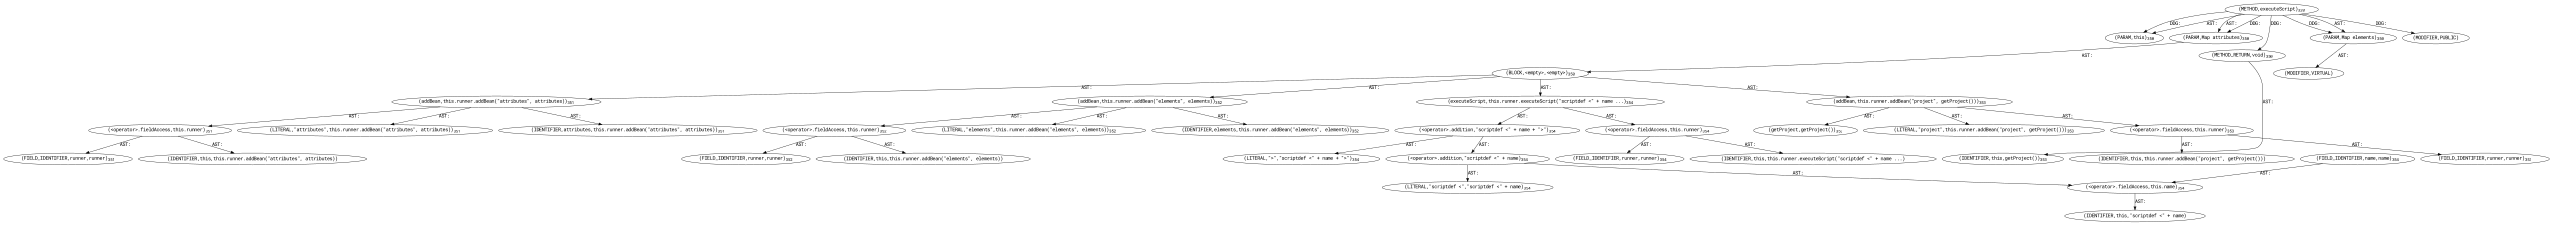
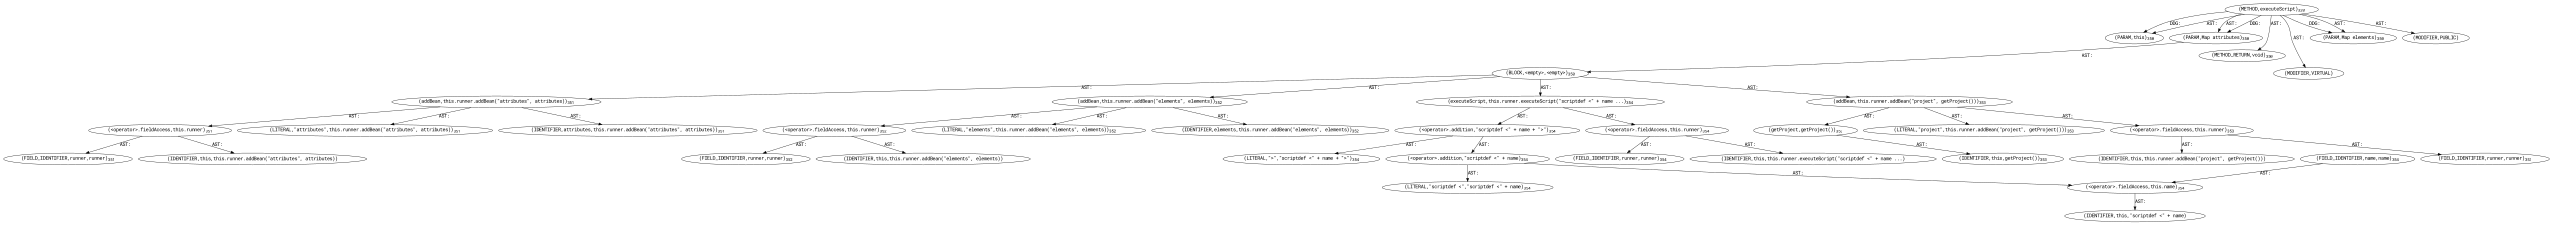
(2278, 24) -> (2278, 24)
(2382, 24) -> (2382, 24)
(2332, 55) -> (2292, 40)
(2199, 152) -> (1902, 144)
